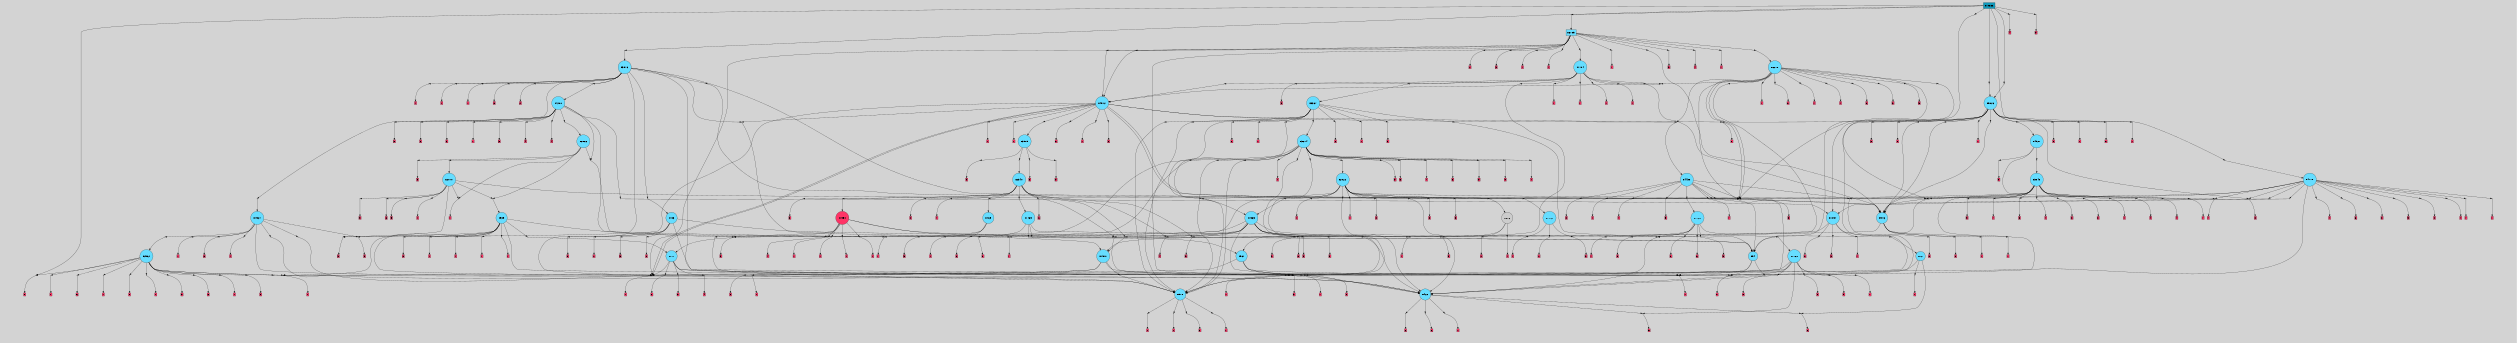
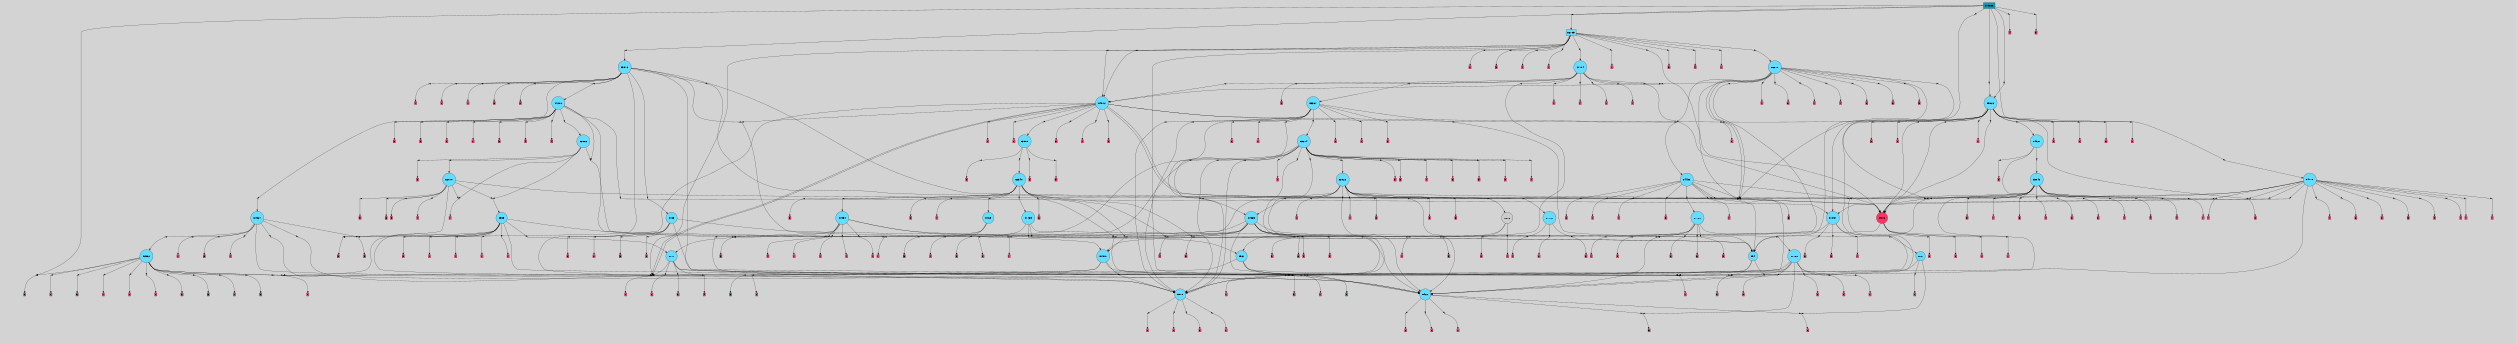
(842, 218) -> (842, 218)
(1882, 218) -> (1882, 218)
